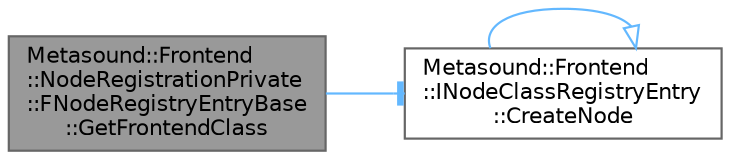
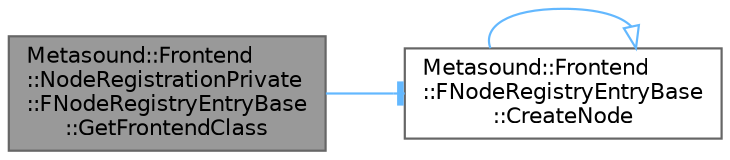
(563, 94) -> (563, 94)
